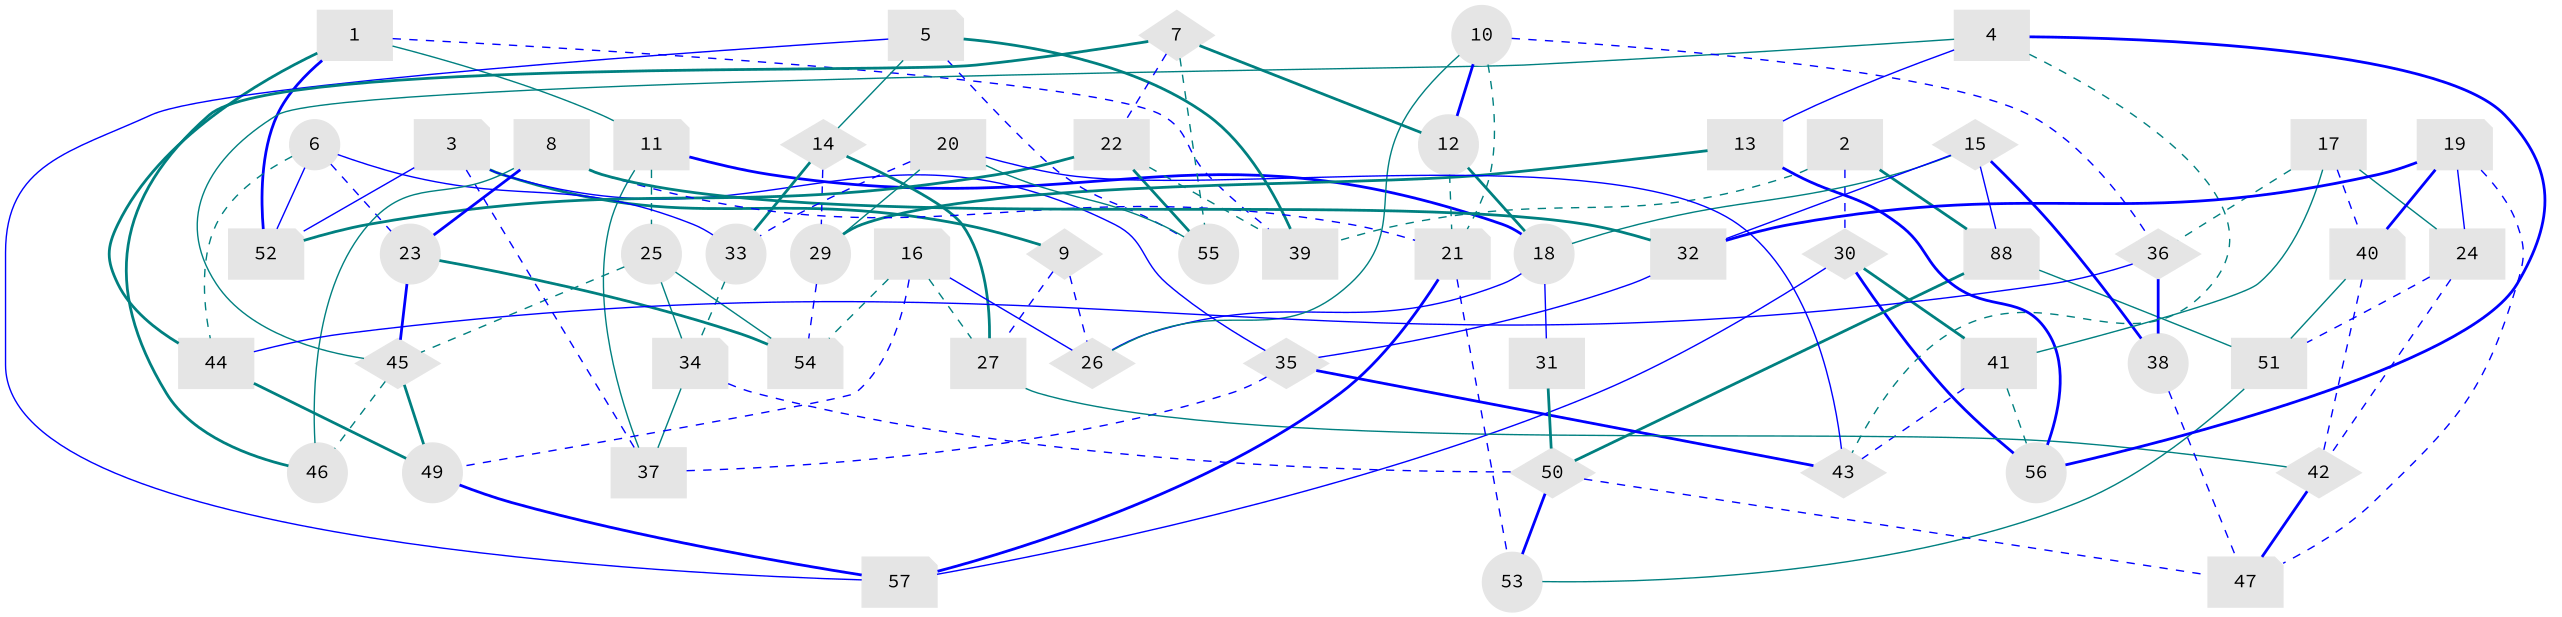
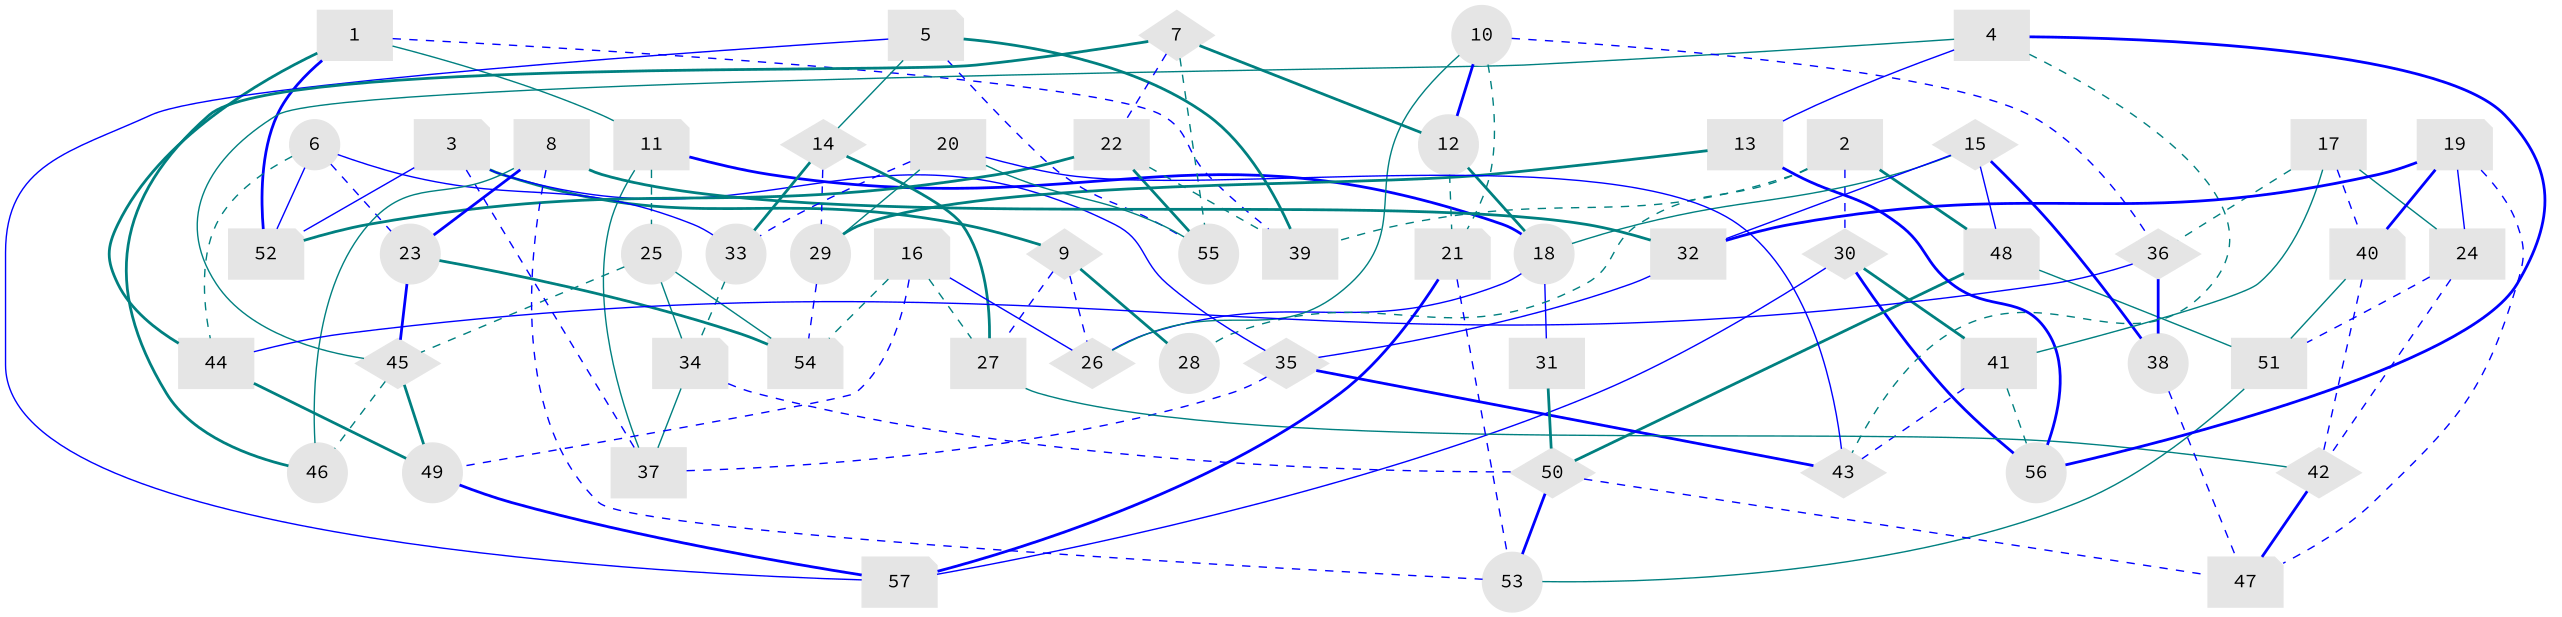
(1001, 213) -> (865, 539)
(2002, 254) -> (2002, 254)
none -> (1189, 363)
